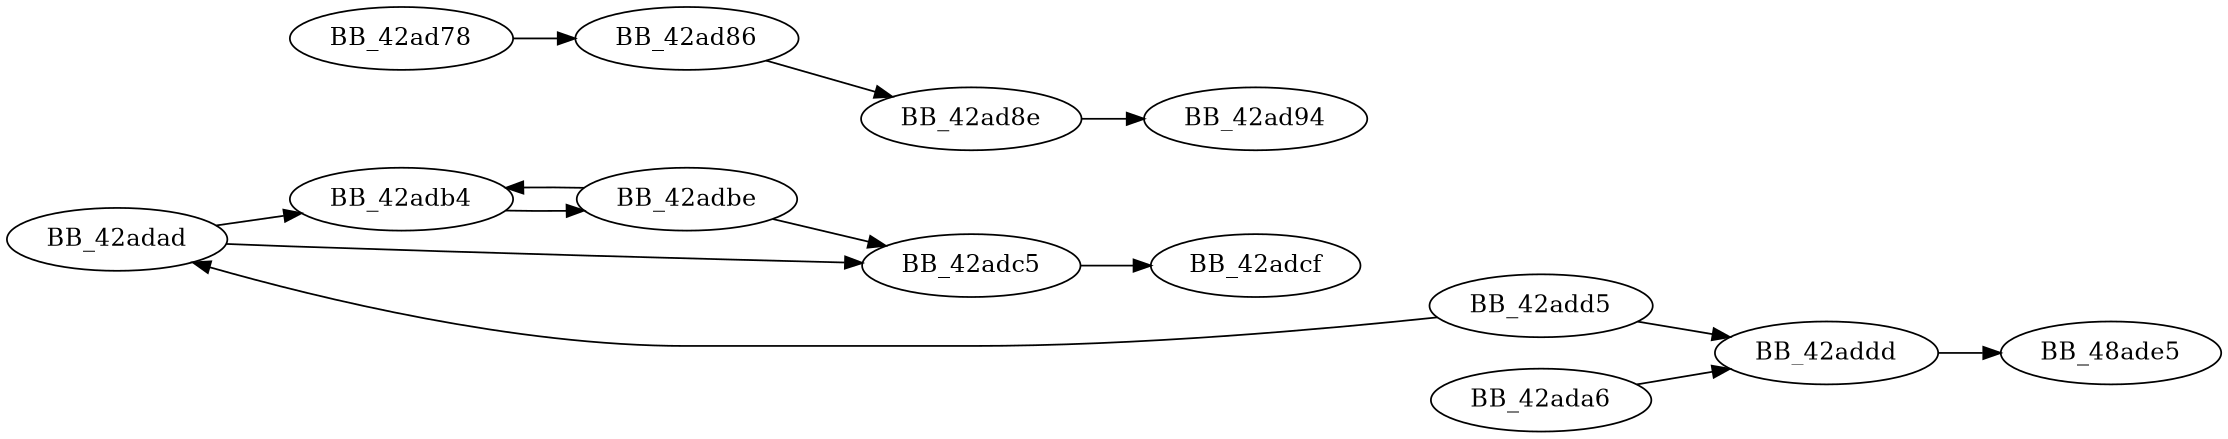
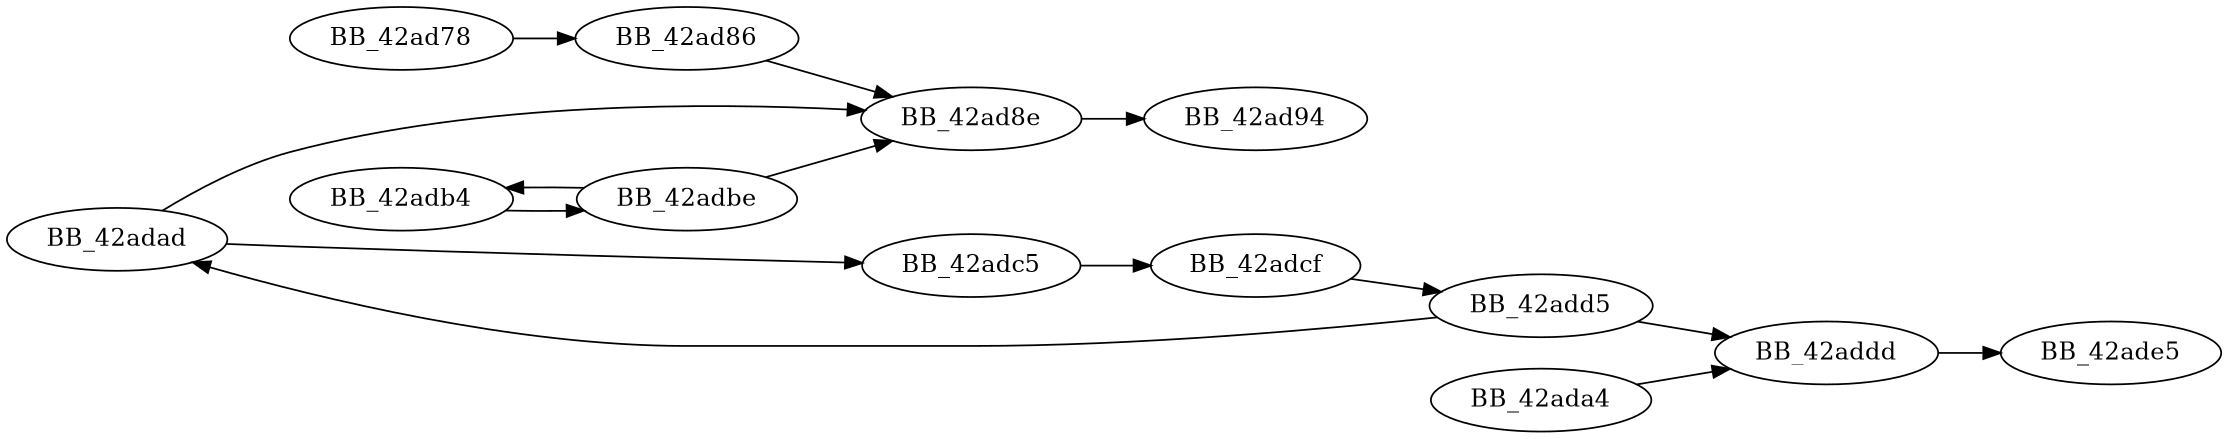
(250, 221) -> (497, 116)
(821, 230) -> (821, 161)
none -> (1387, 284)
(2111, 353) -> (2111, 353)
(1541, 400) -> (1541, 400)
